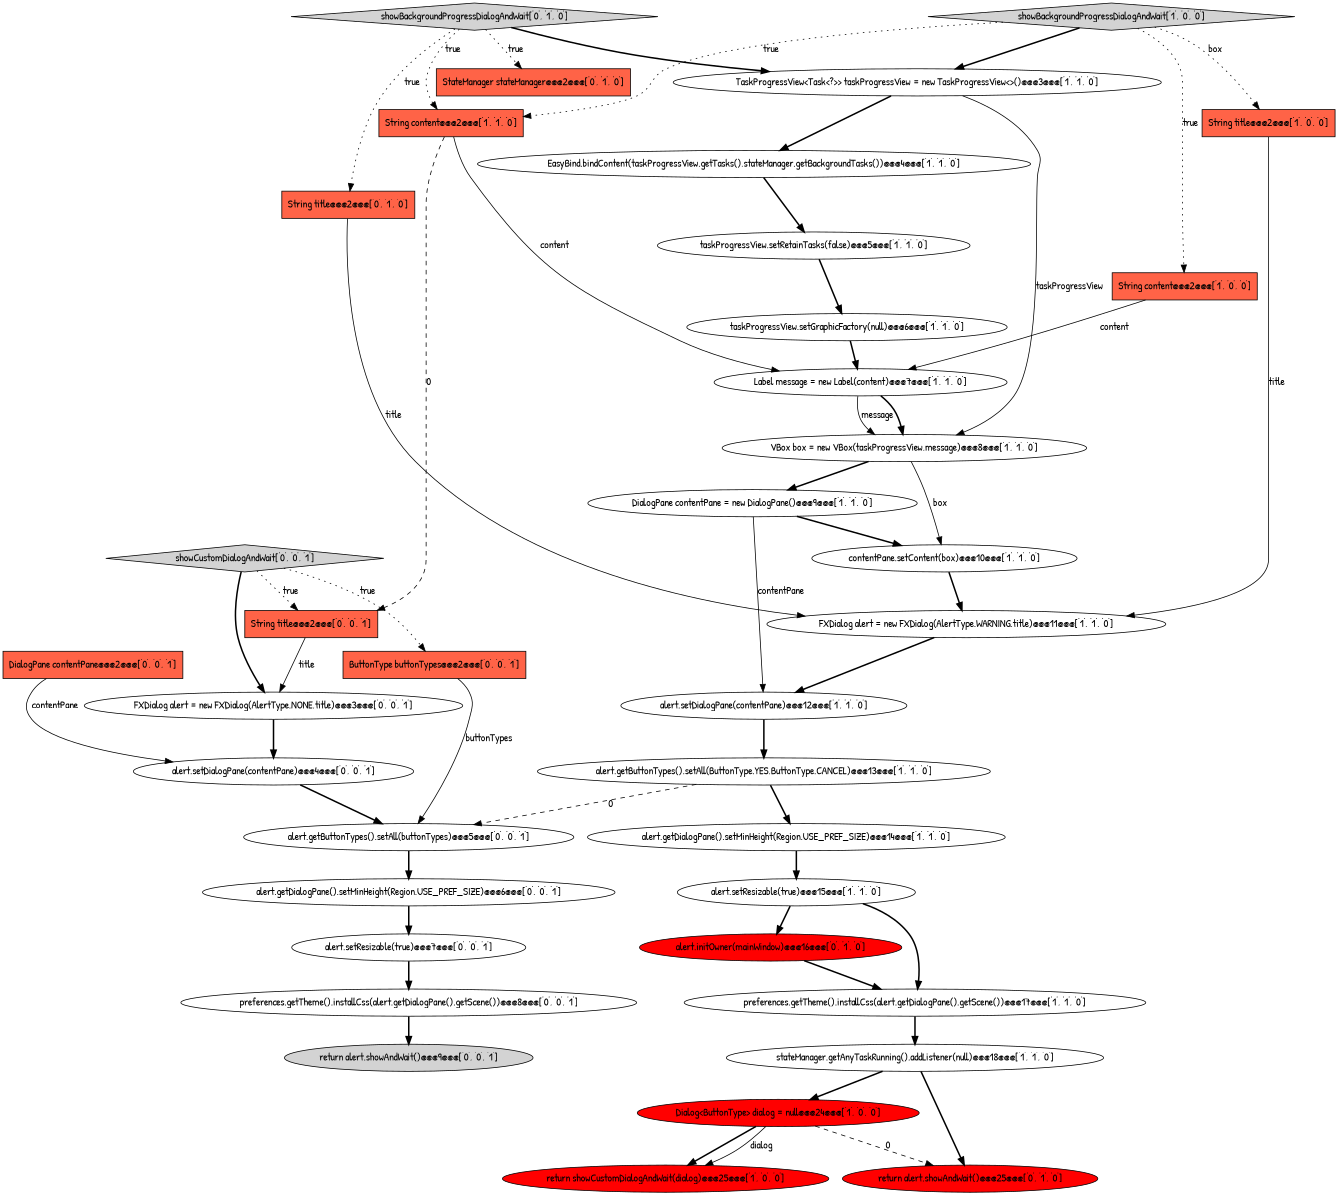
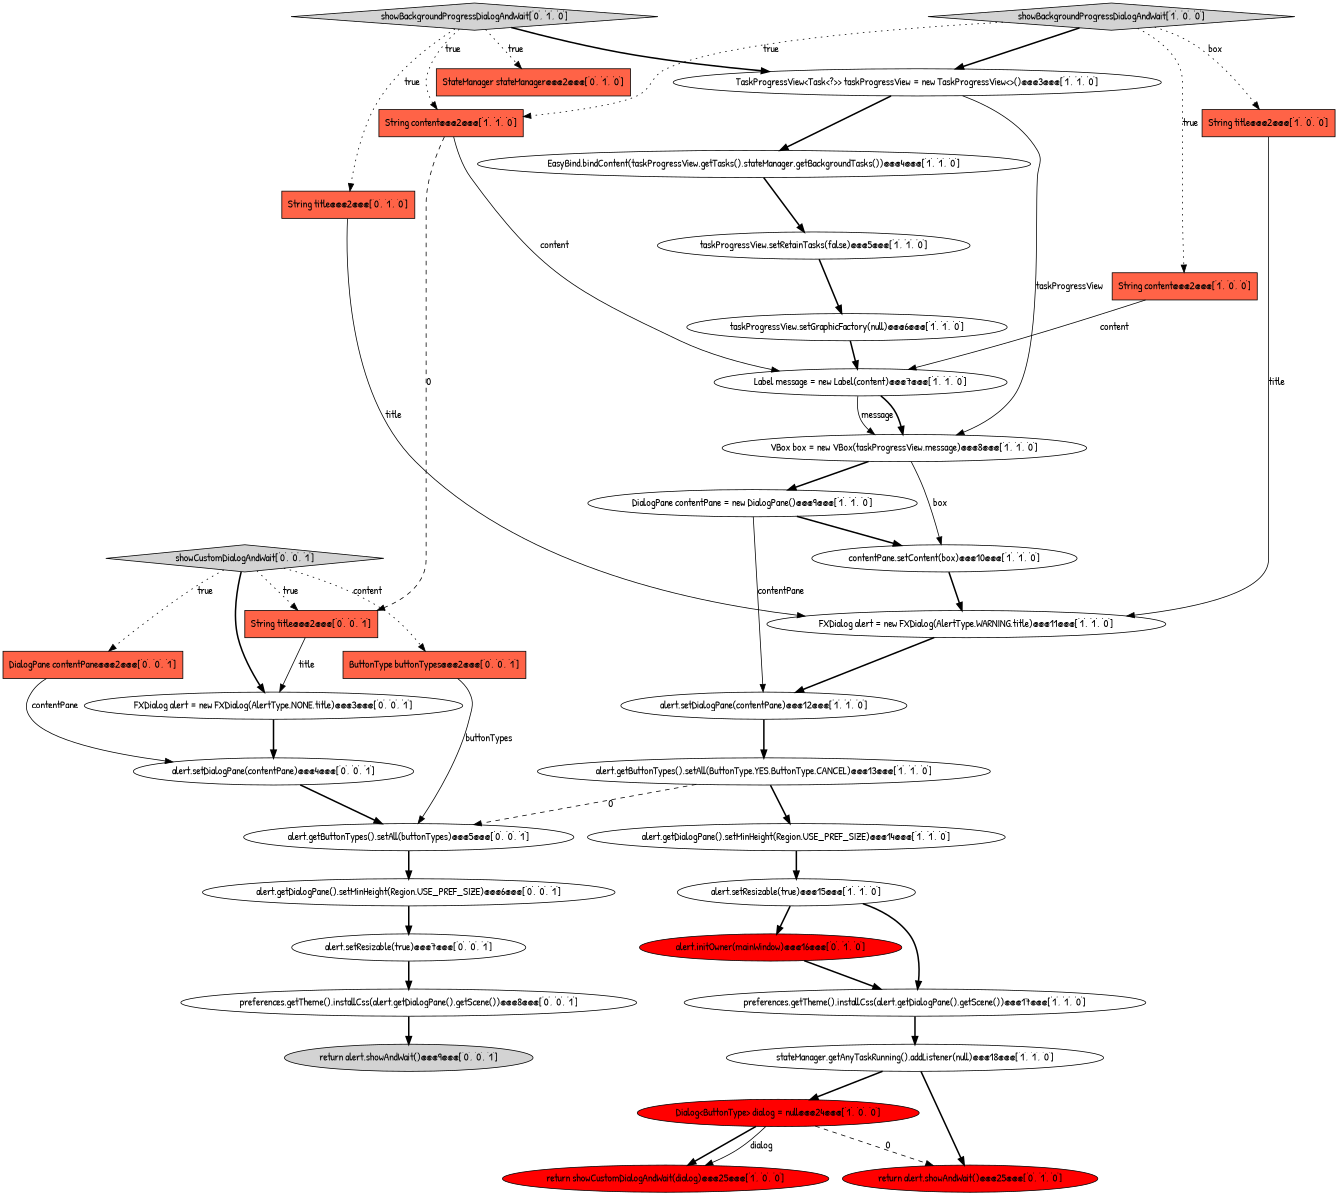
(368, 591) -> (368, 591)
none -> (168, 606)
